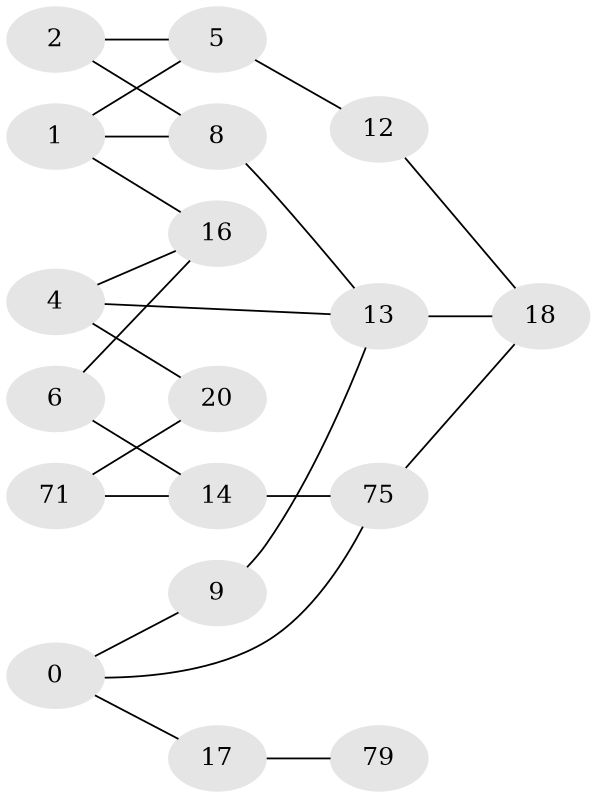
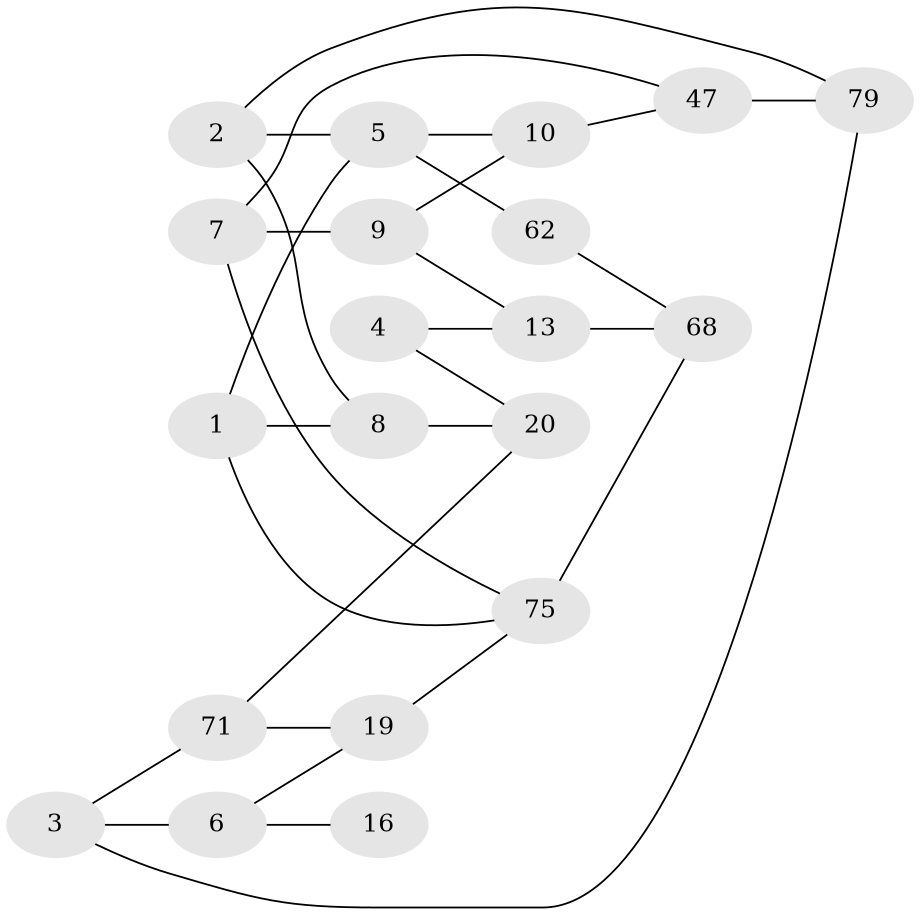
none -> (528, 8)
(379, 129) -> (541, 232)
none -> (541, 135)
(137, 185) -> (326, 598)
(301, 225) -> (460, 426)
(137, 268) -> none
(541, 316) -> (703, 329)
(217, 496) -> (379, 728)
(56, 676) -> (217, 232)
(217, 758) -> (703, 101)
none -> (56, 825)
